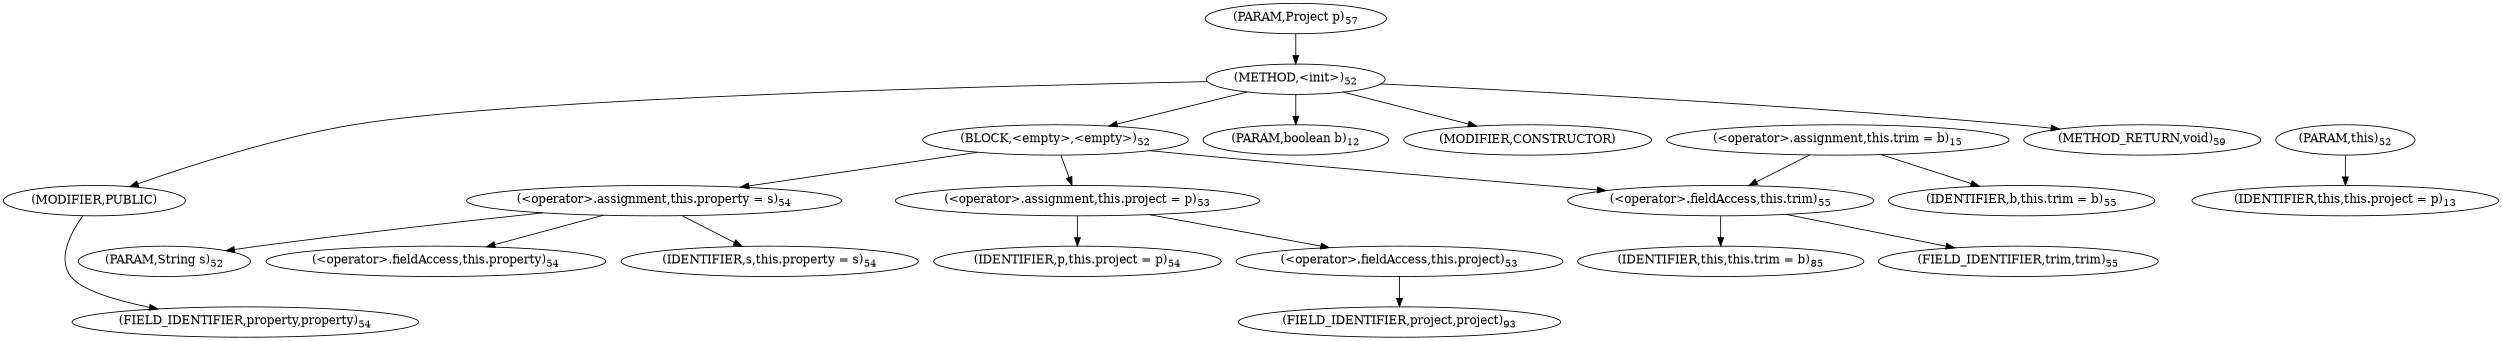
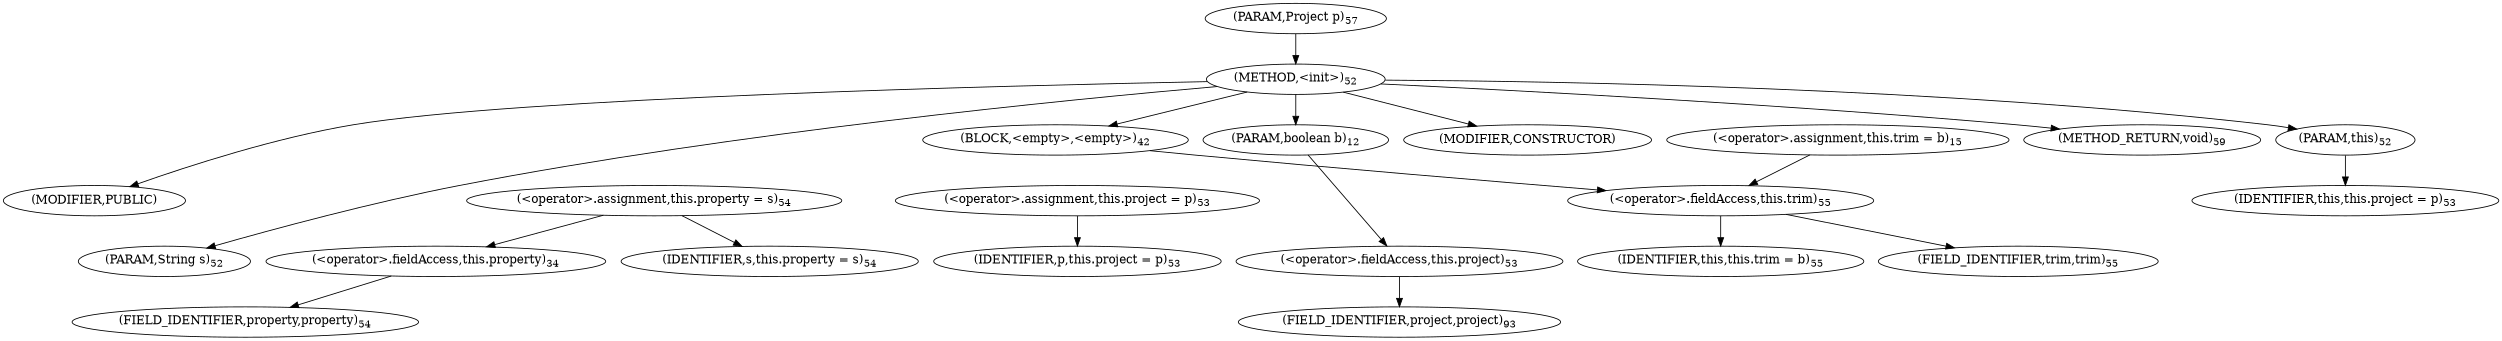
none -> (1837, 92)
(1144, 139) -> (1144, 139)
(1065, 166) -> none
(863, 169) -> none
(2450, 199) -> (2450, 199)
(2022, 201) -> none
(389, 230) -> (712, 144)
(1235, 230) -> (1345, 197)
(553, 260) -> (553, 260)
(1174, 260) -> (1174, 260)
(1817, 260) -> (1817, 260)
(78, 283) -> (345, 290)
